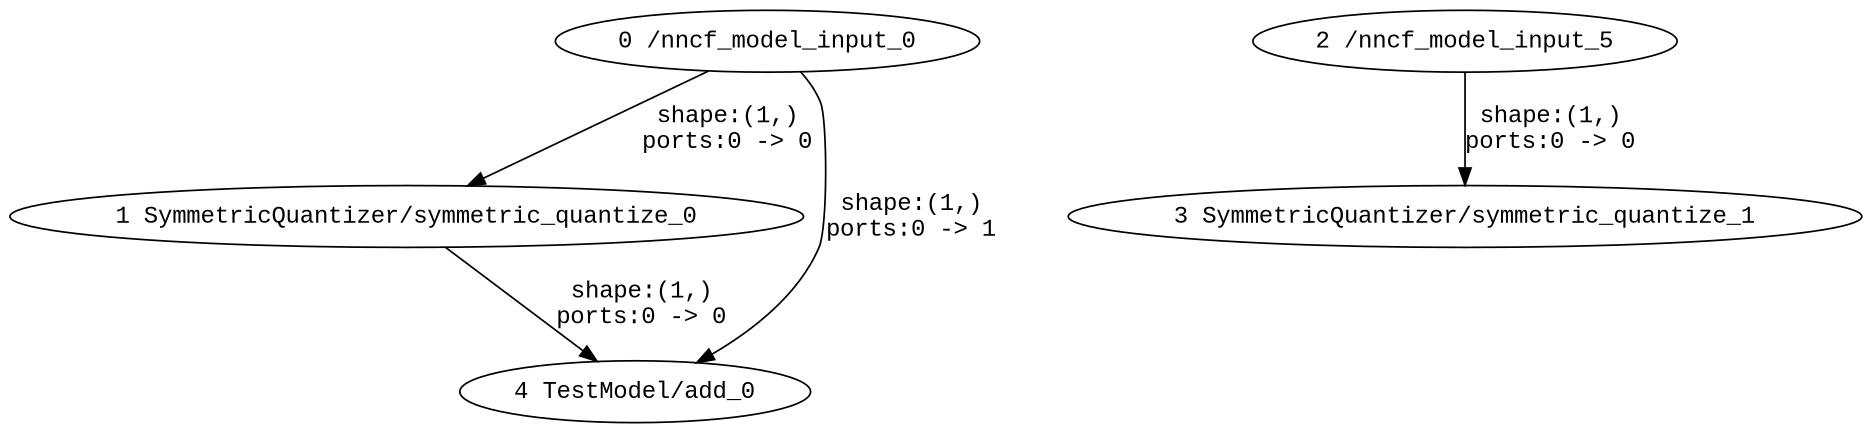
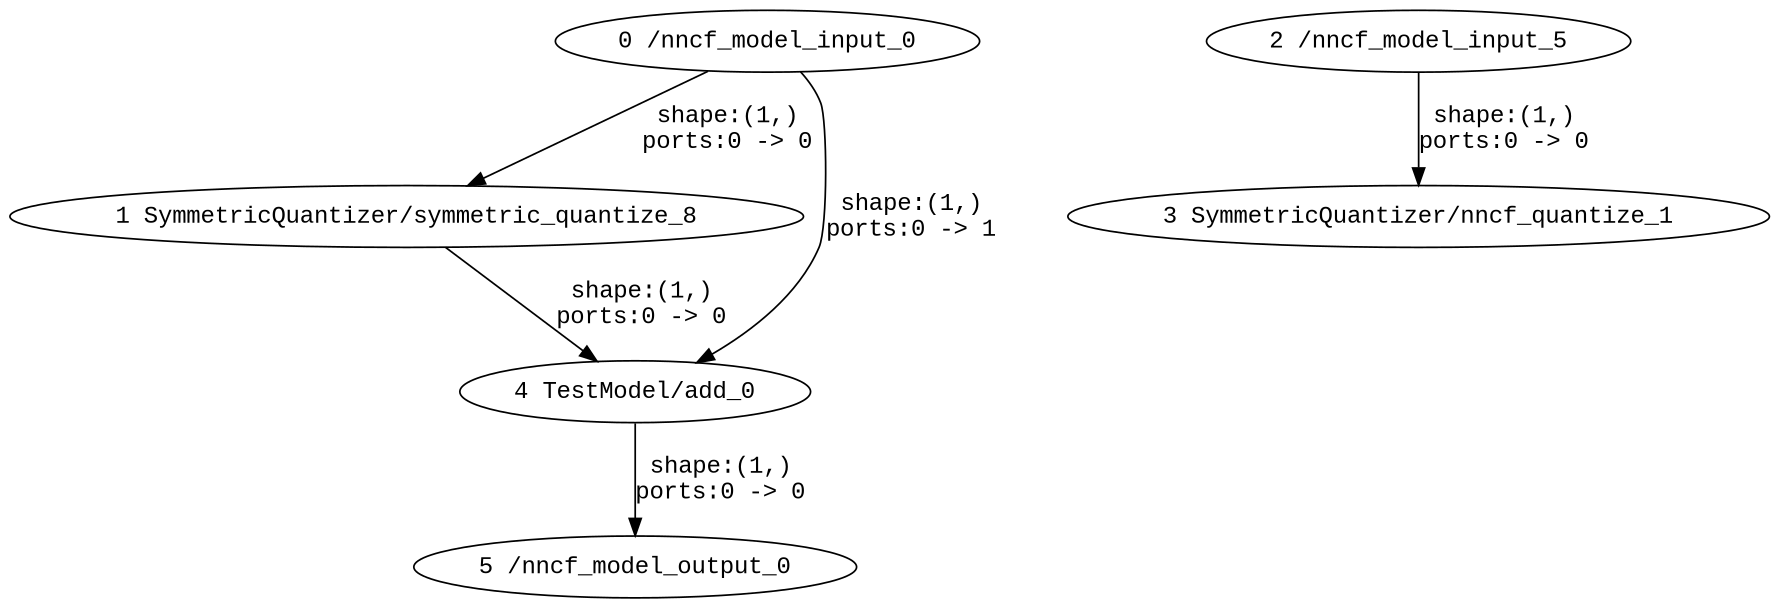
(407, 216) -> (407, 216)
(1465, 216) -> (1419, 216)
none -> (635, 567)
